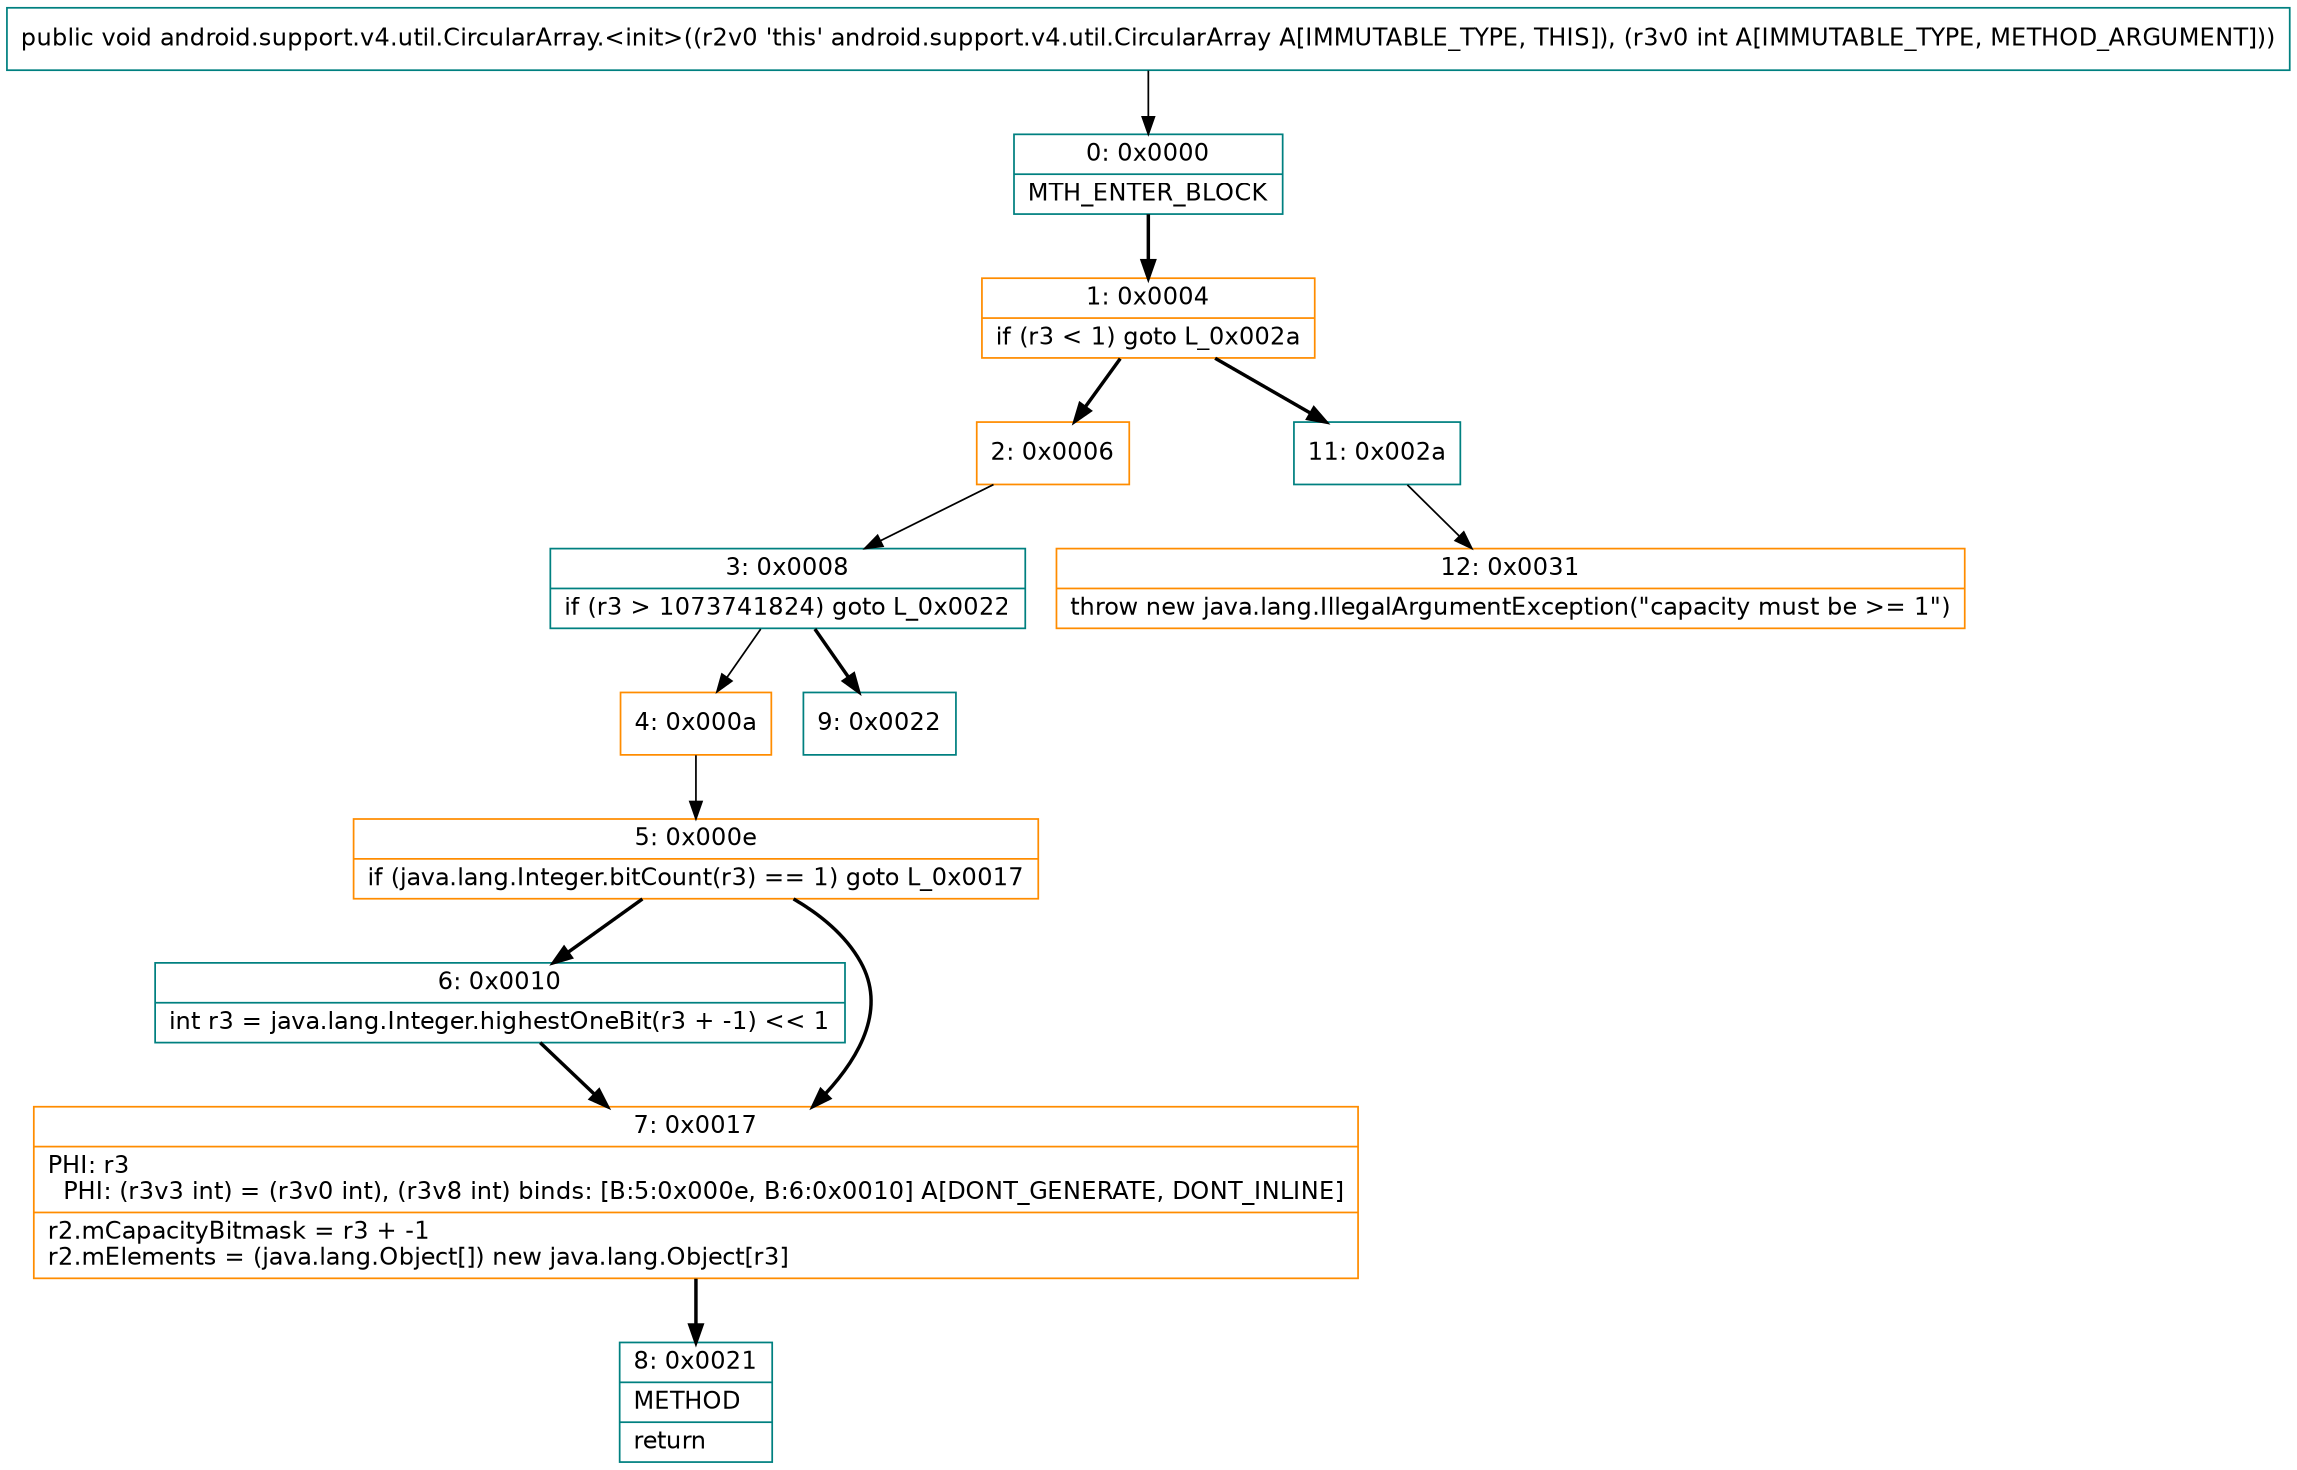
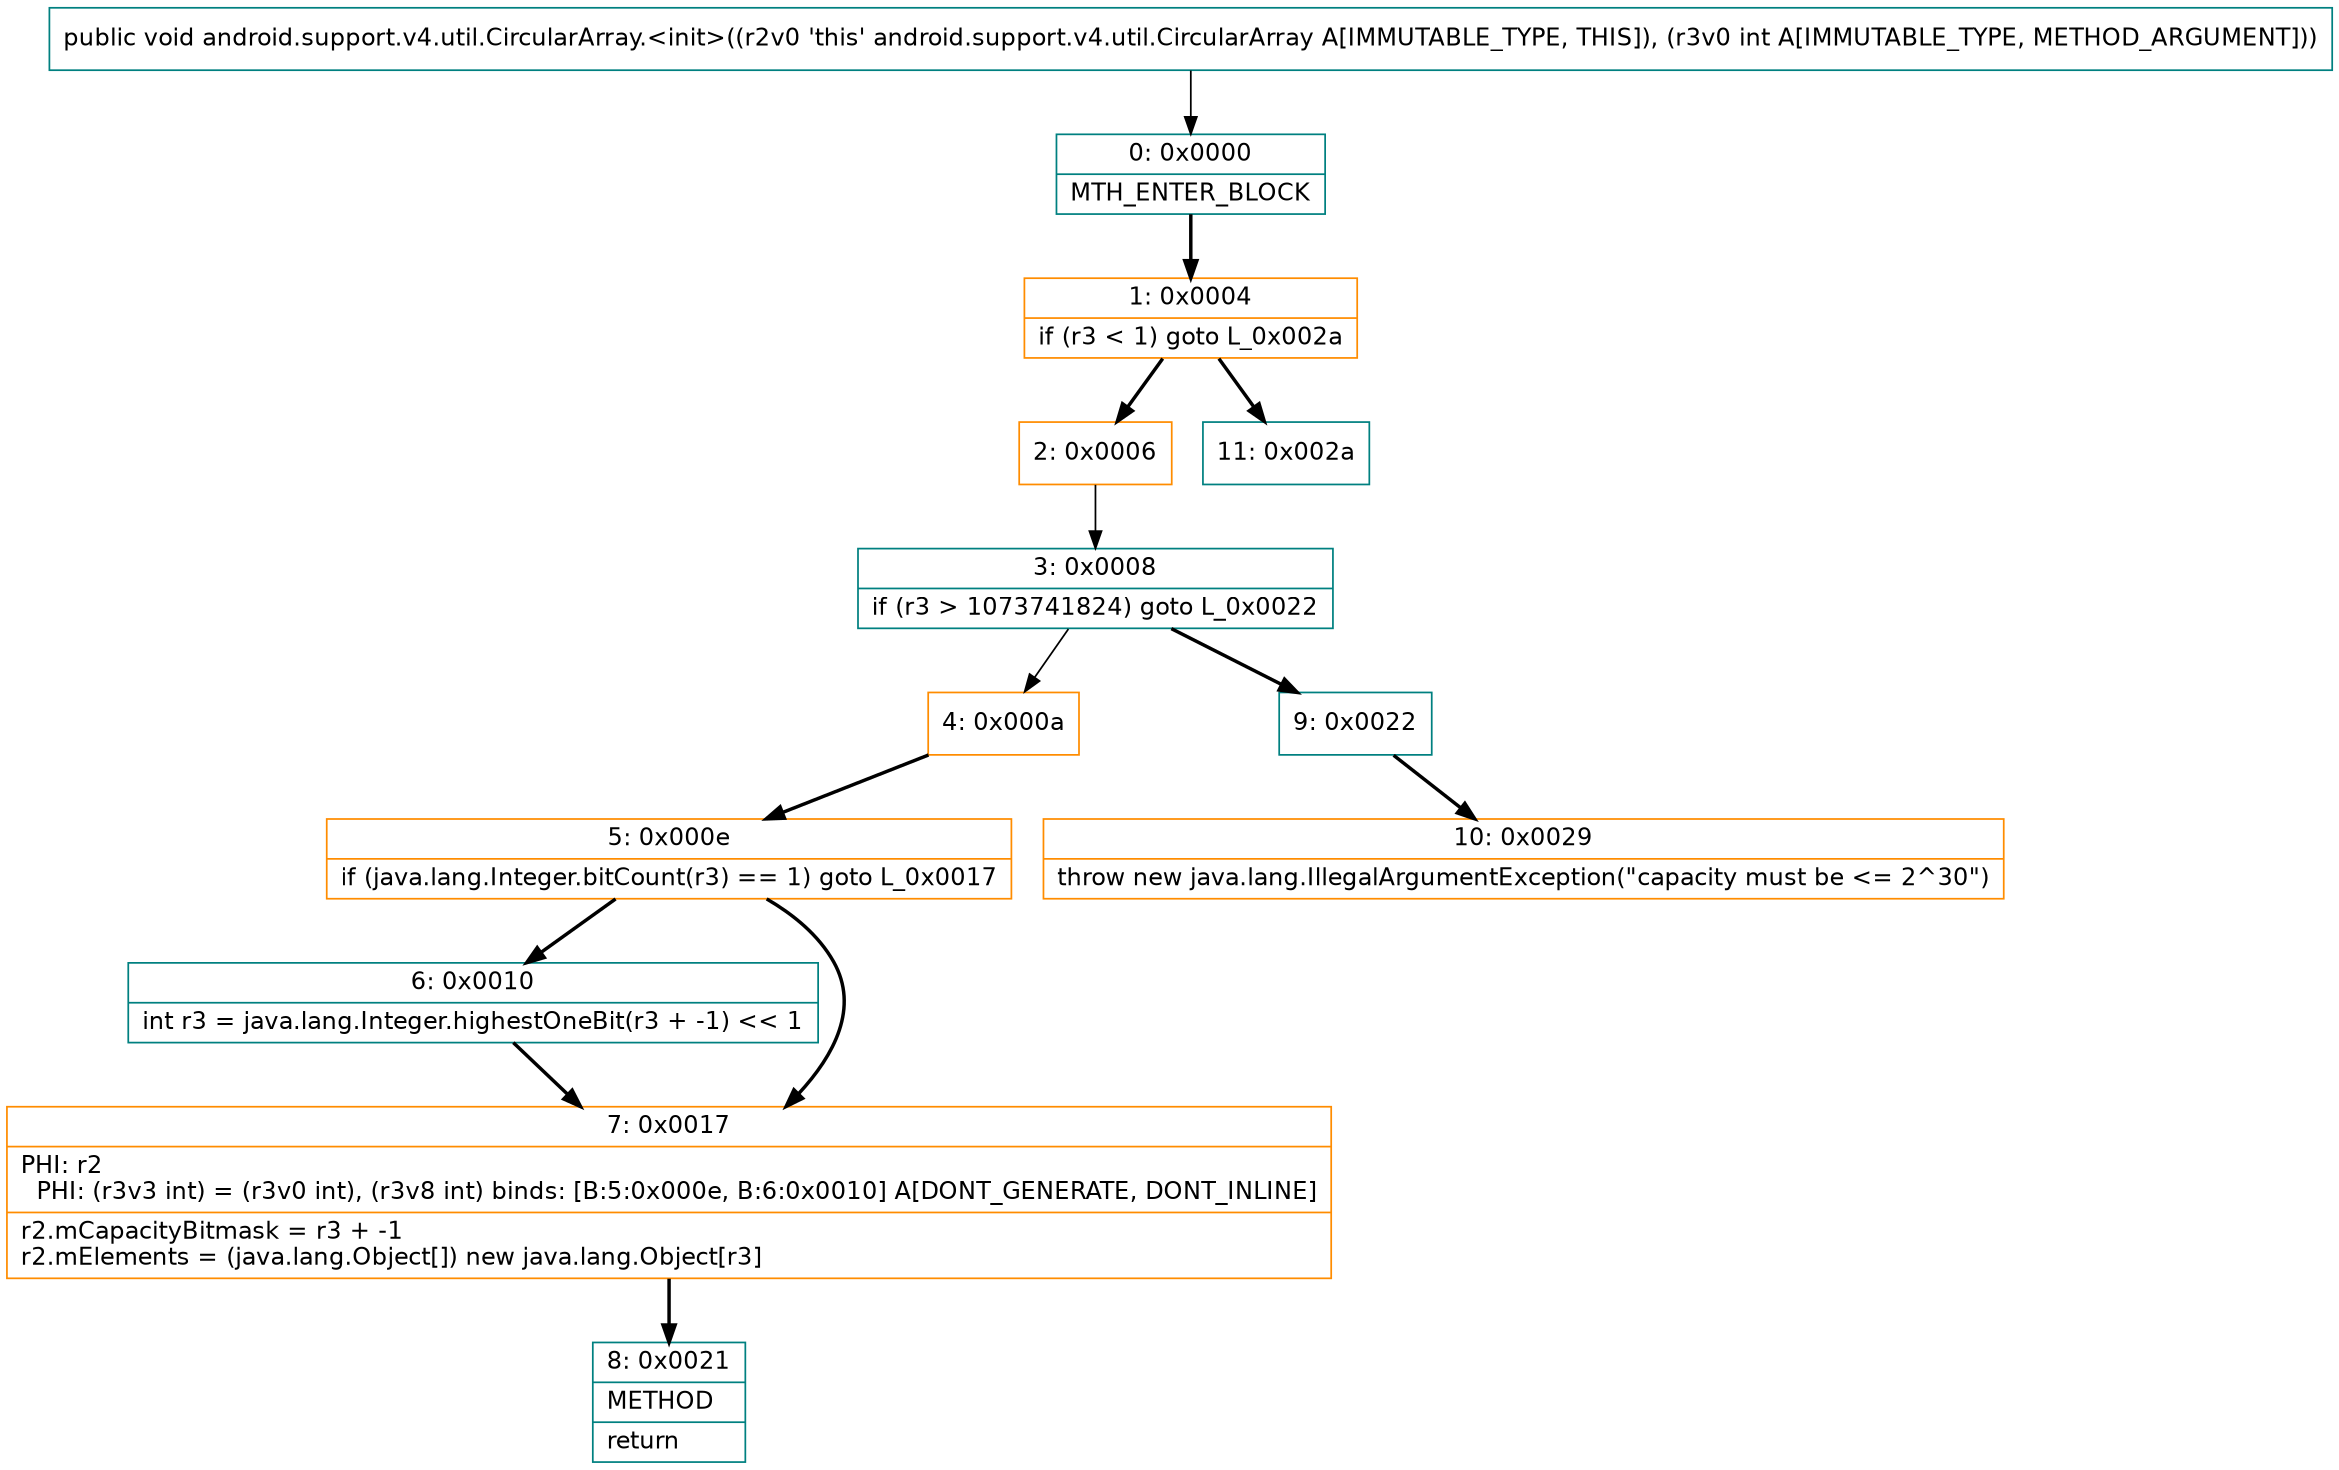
(1511, 588) -> none
(696, 778) -> (856, 784)
none -> (1524, 859)
(93, 1166) -> (66, 1166)
